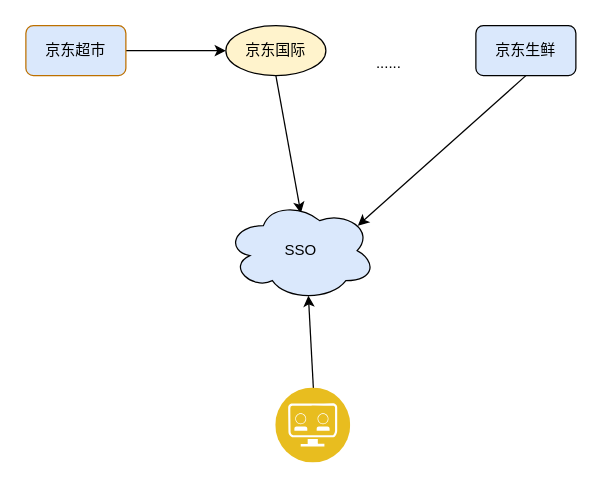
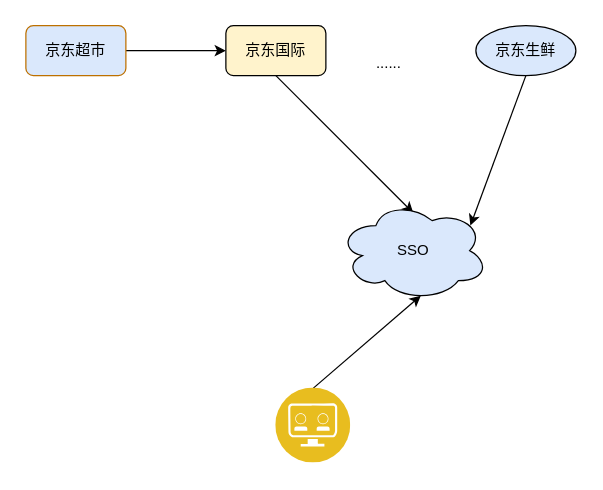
(276, 51) -> (276, 51)
(526, 51) -> (526, 51)
(301, 251) -> (413, 251)
